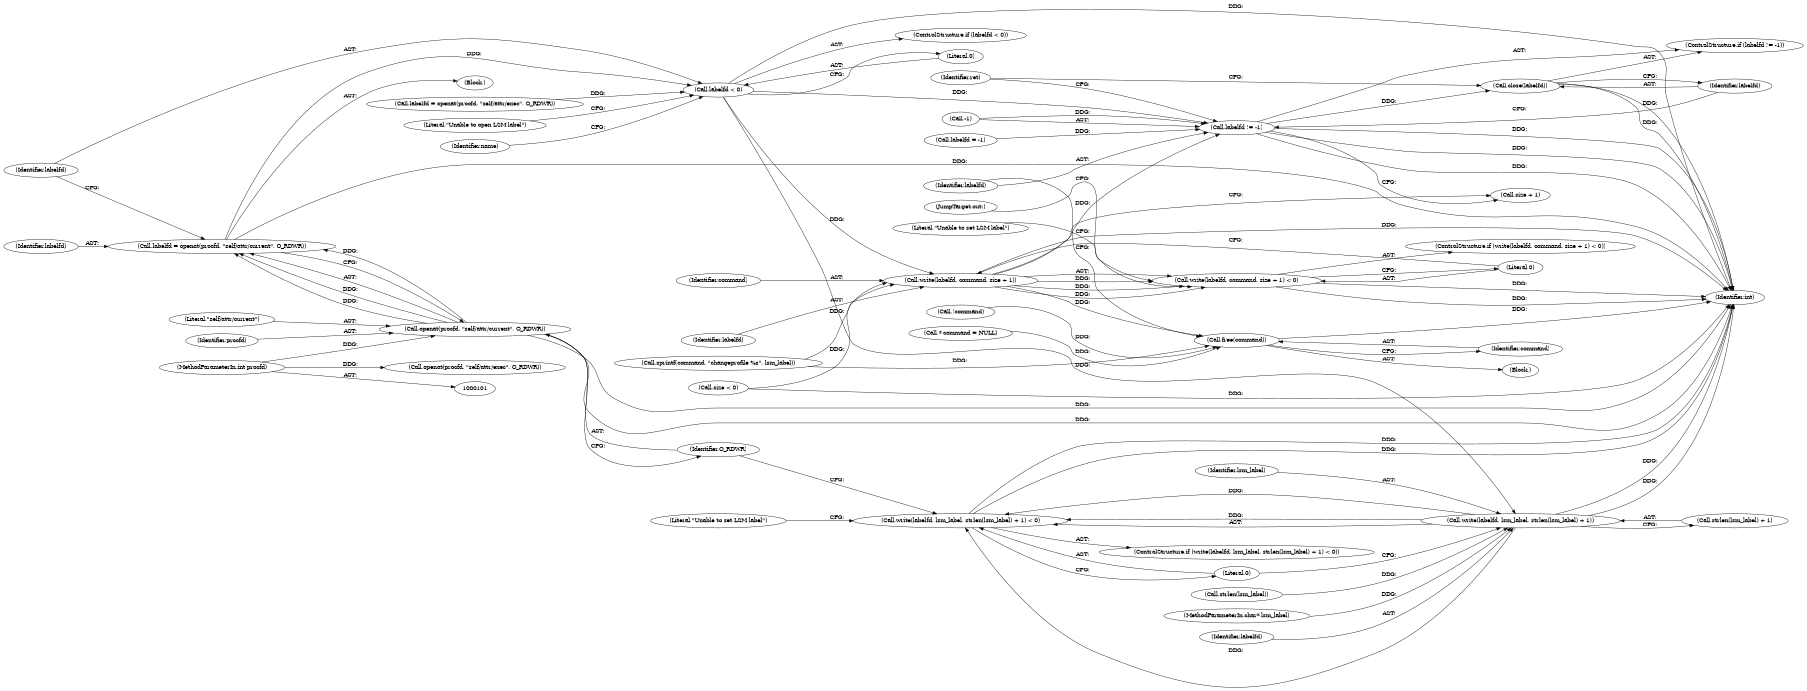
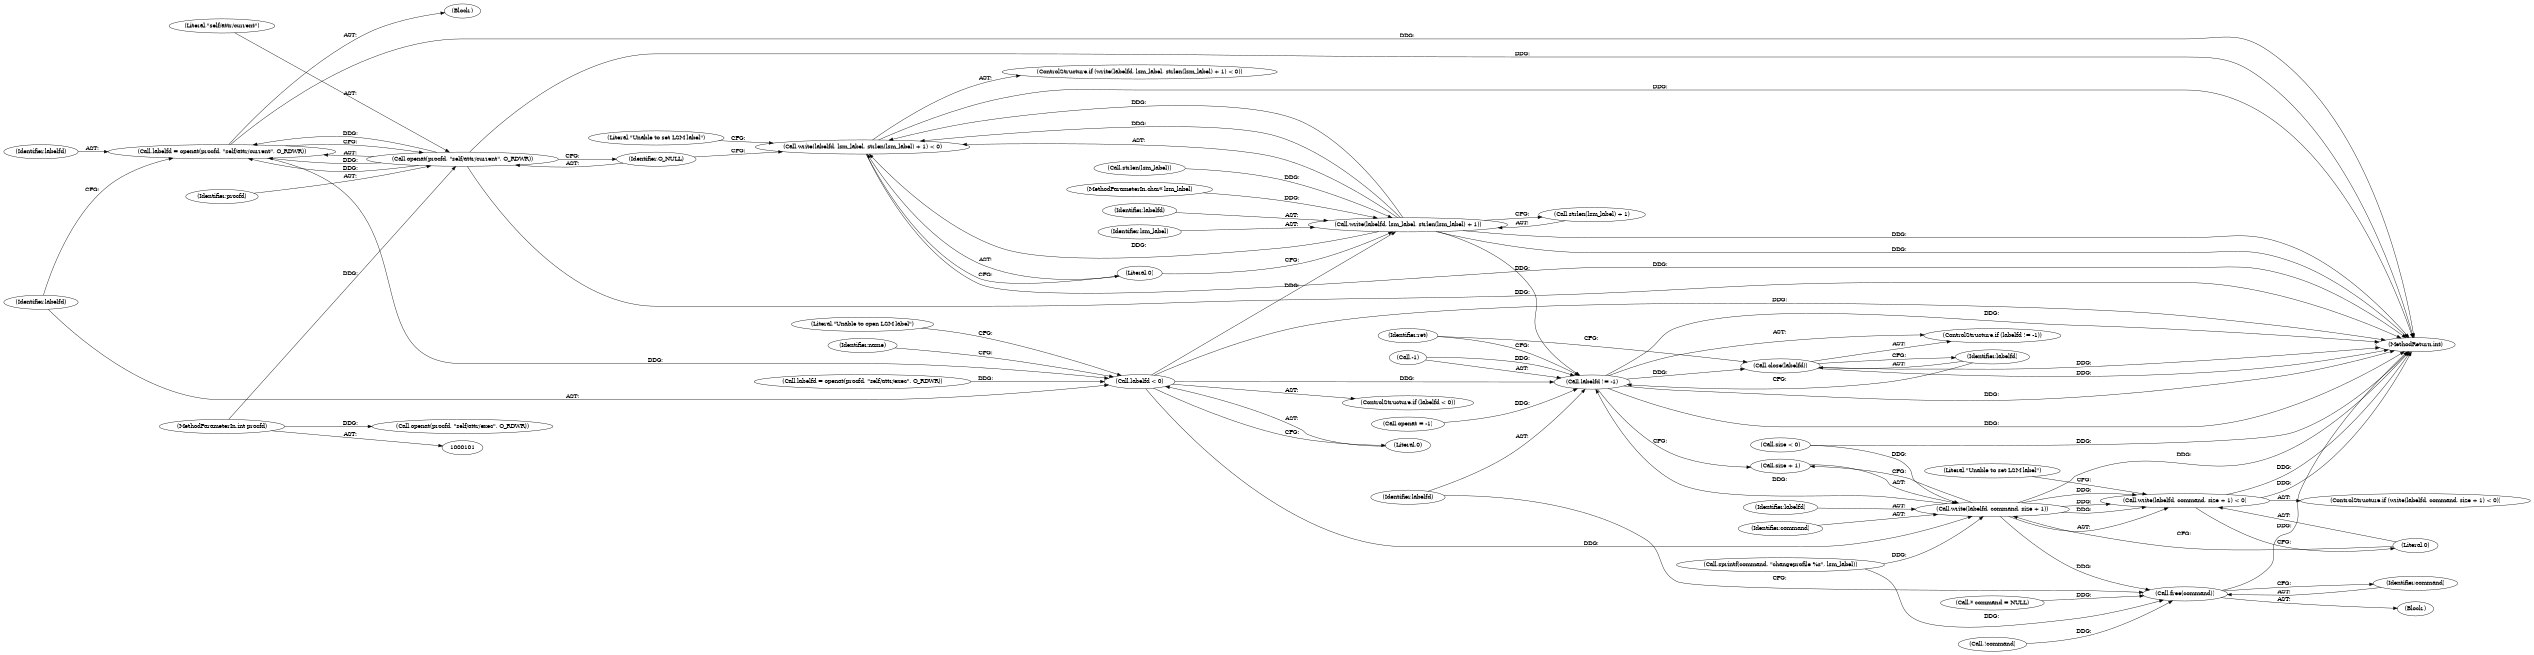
(961, 140) -> (1408, 424)
(961, 207) -> none
none -> (1529, 285)
(1735, 298) -> (2415, 345)
(718, 450) -> (656, 159)
none -> (1883, 478)
